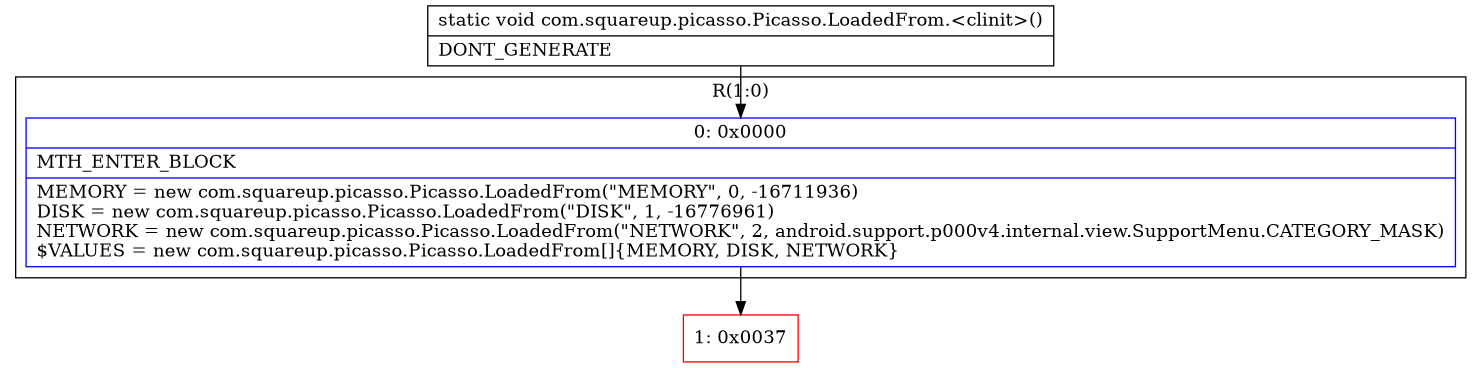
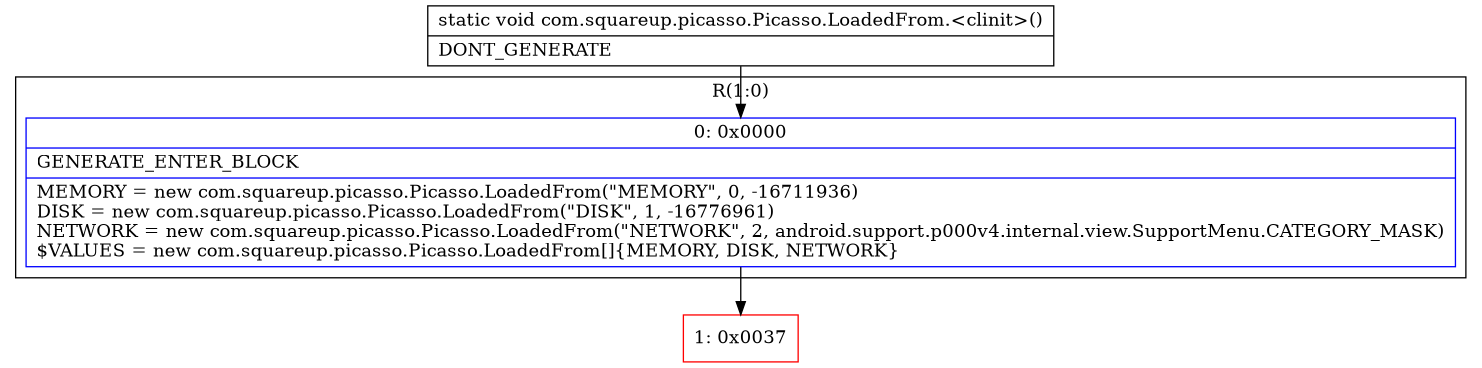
(137, 162) -> (168, 162)
